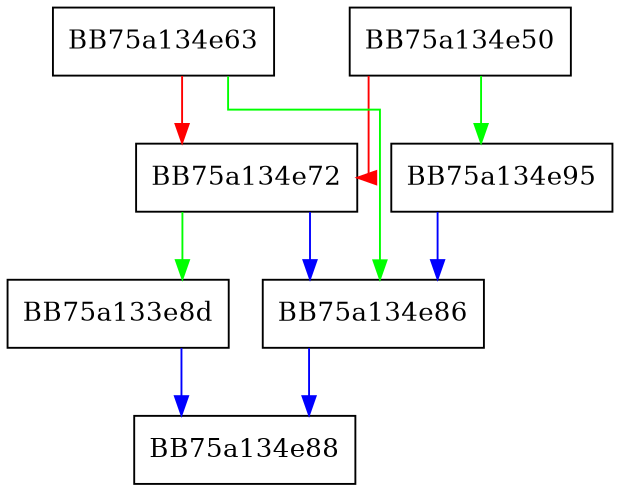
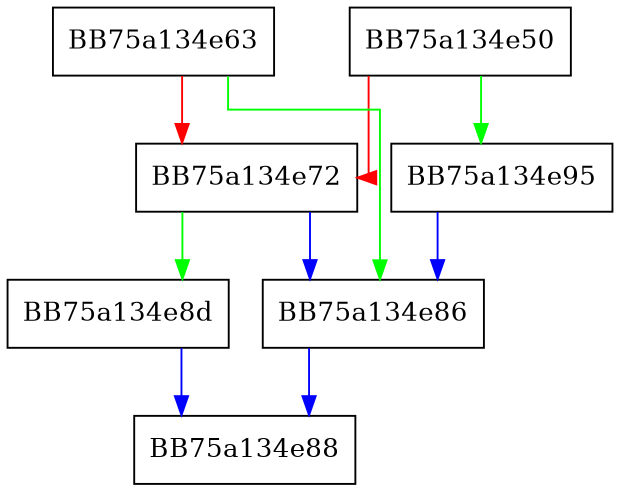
(118, 314) -> (118, 314)
